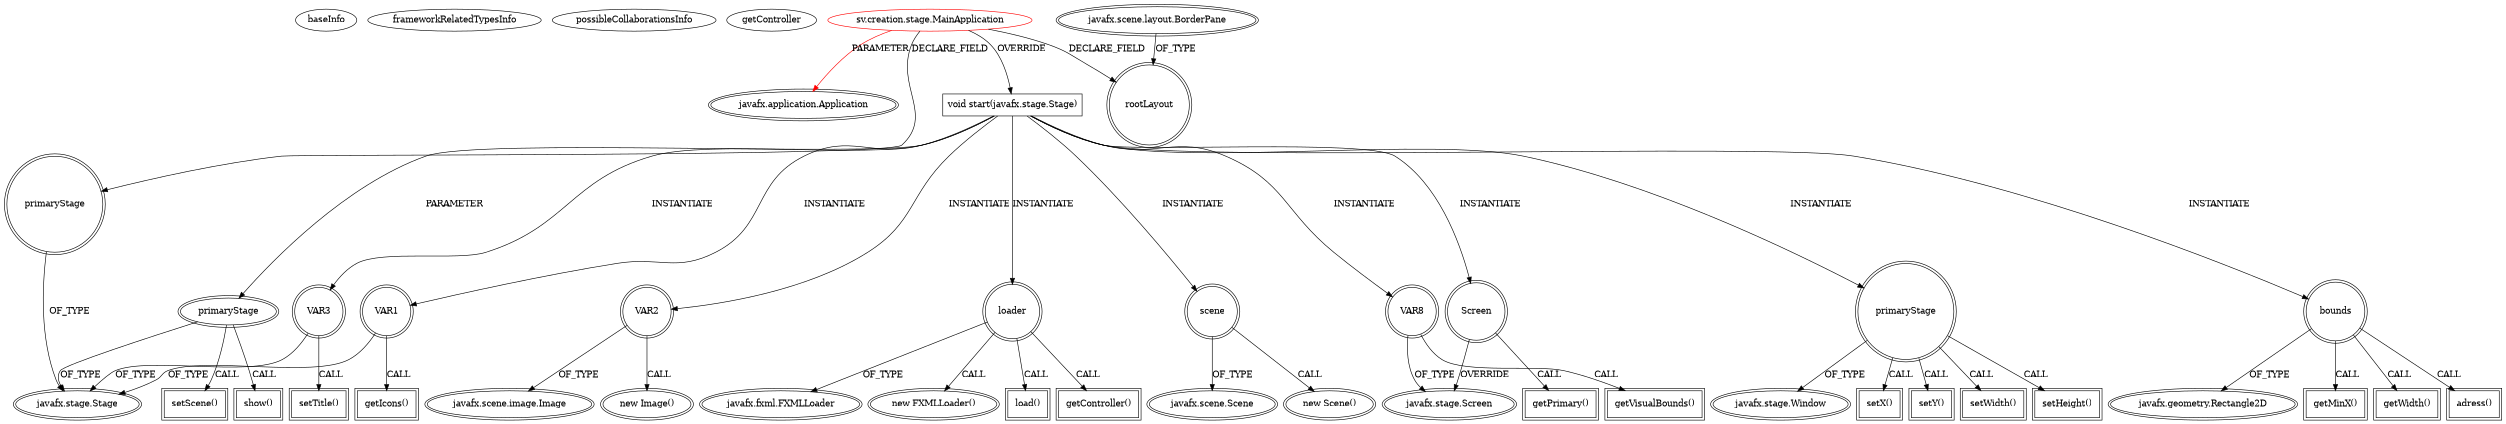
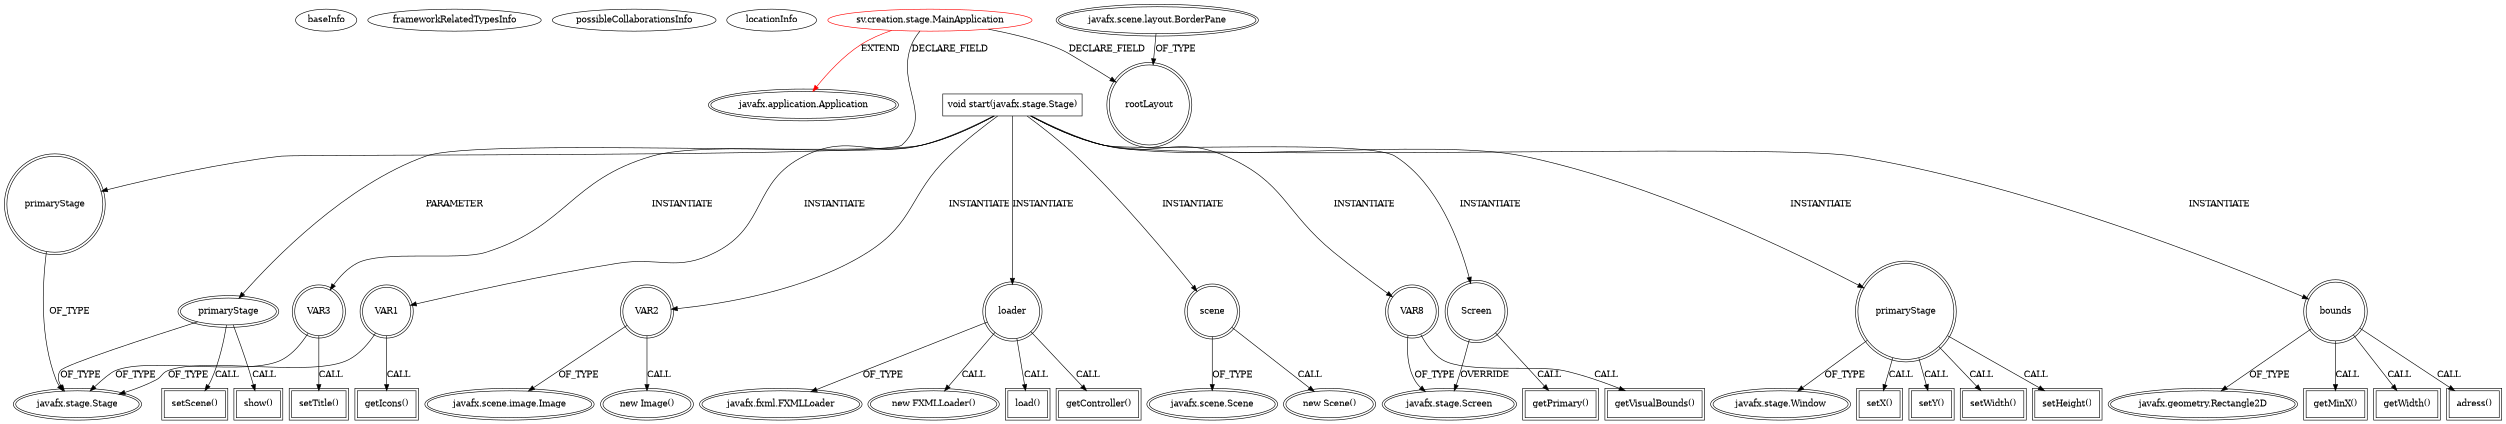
(772, 20) -> (772, 20)
(880, 49) -> (880, 49)
(997, 53) -> none
